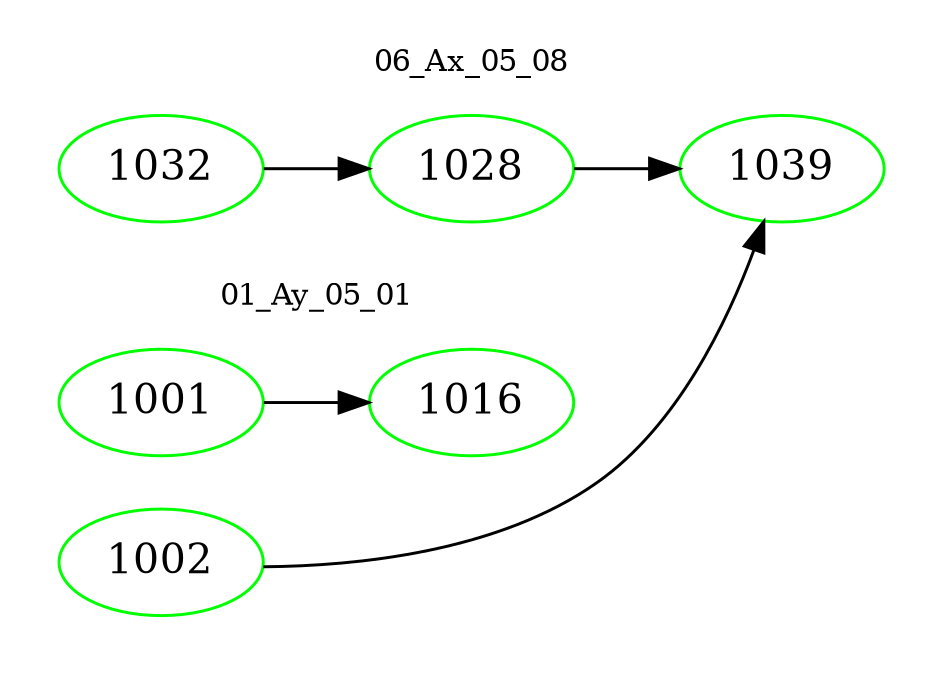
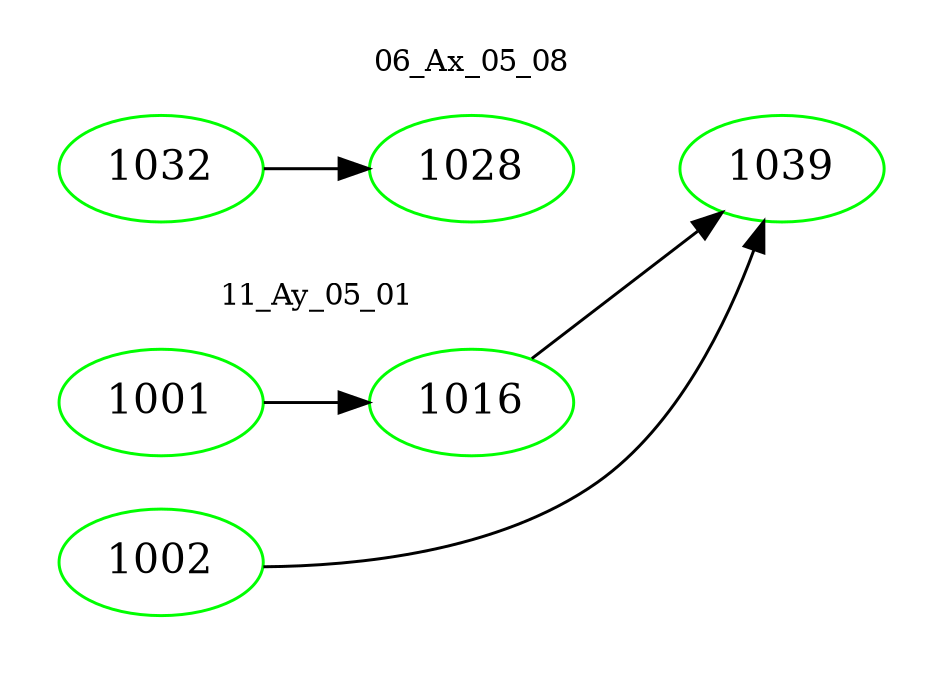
(612, 169) -> (619, 292)
(316, 297) -> (316, 297)
